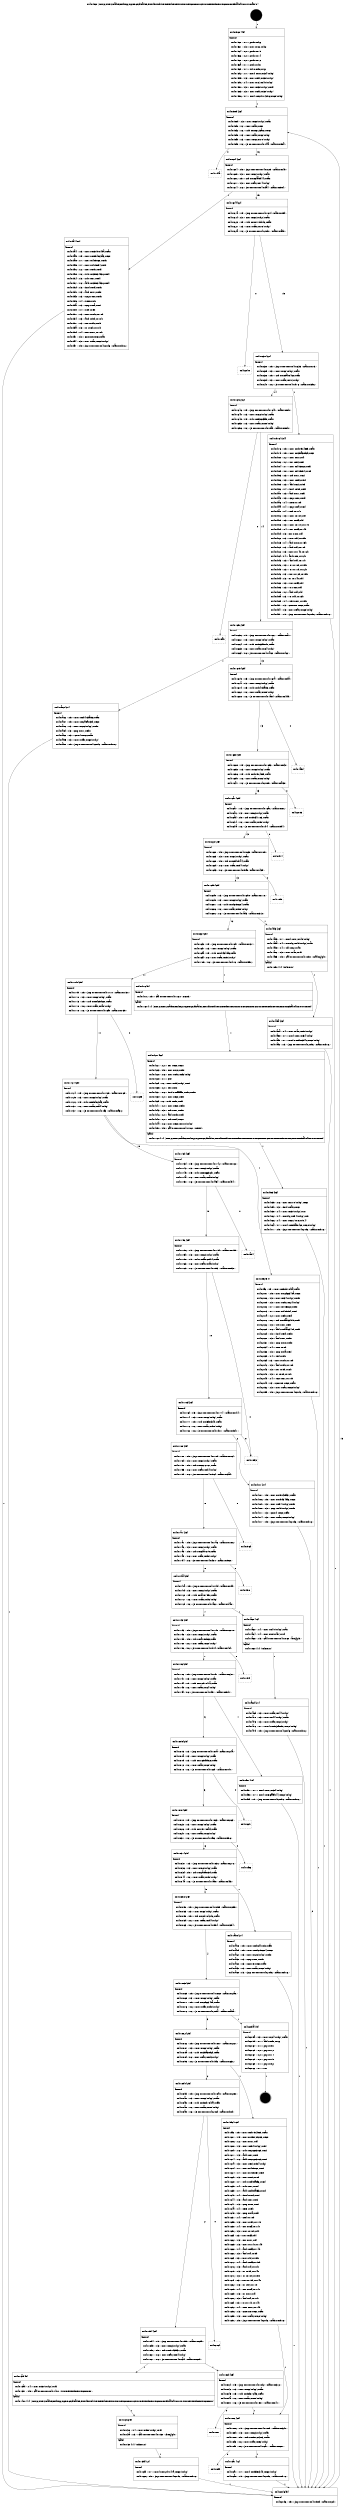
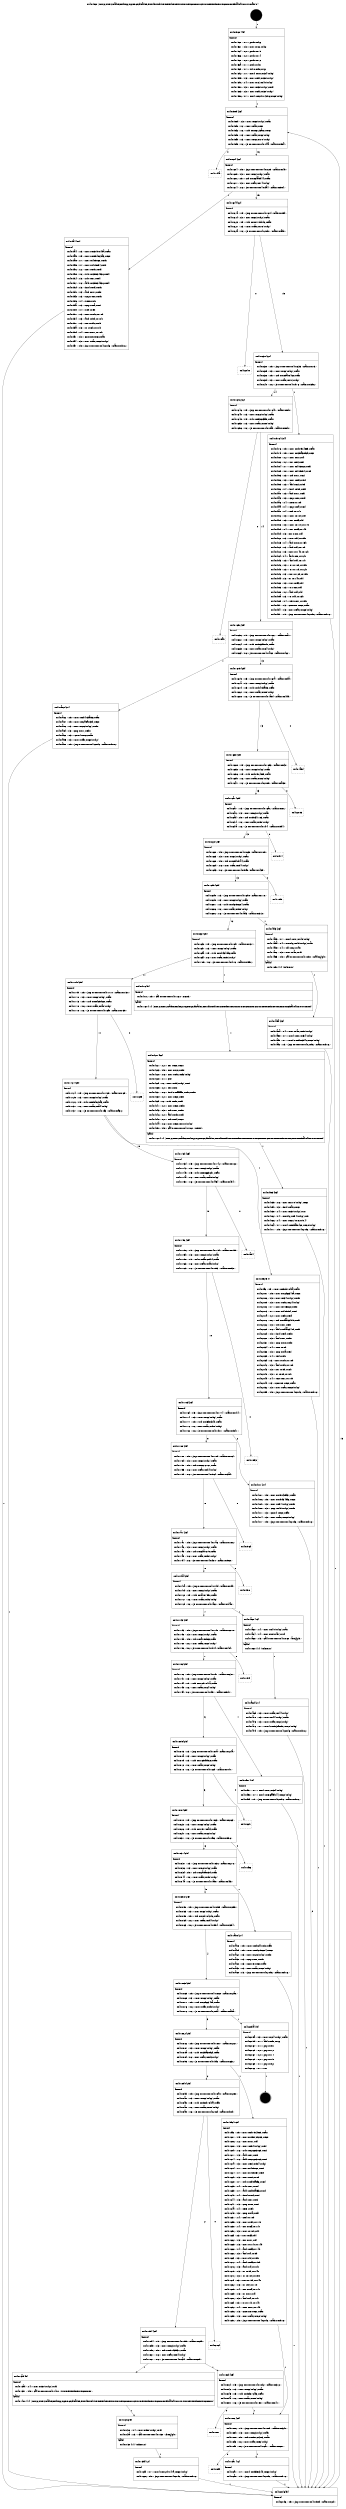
(247, 1444) -> (207, 1438)
